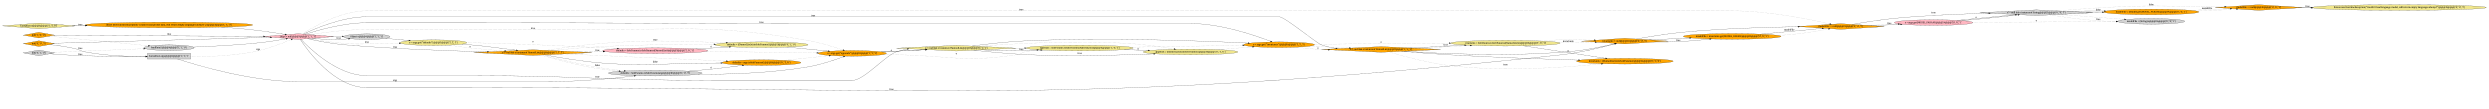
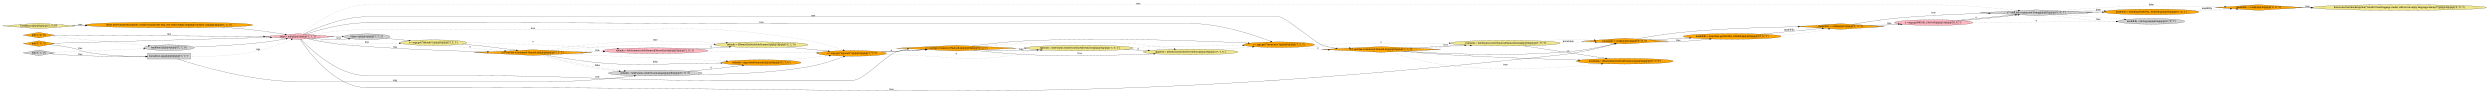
(1064, 11) -> (1156, 5)
(956, 48) -> (956, 48)
